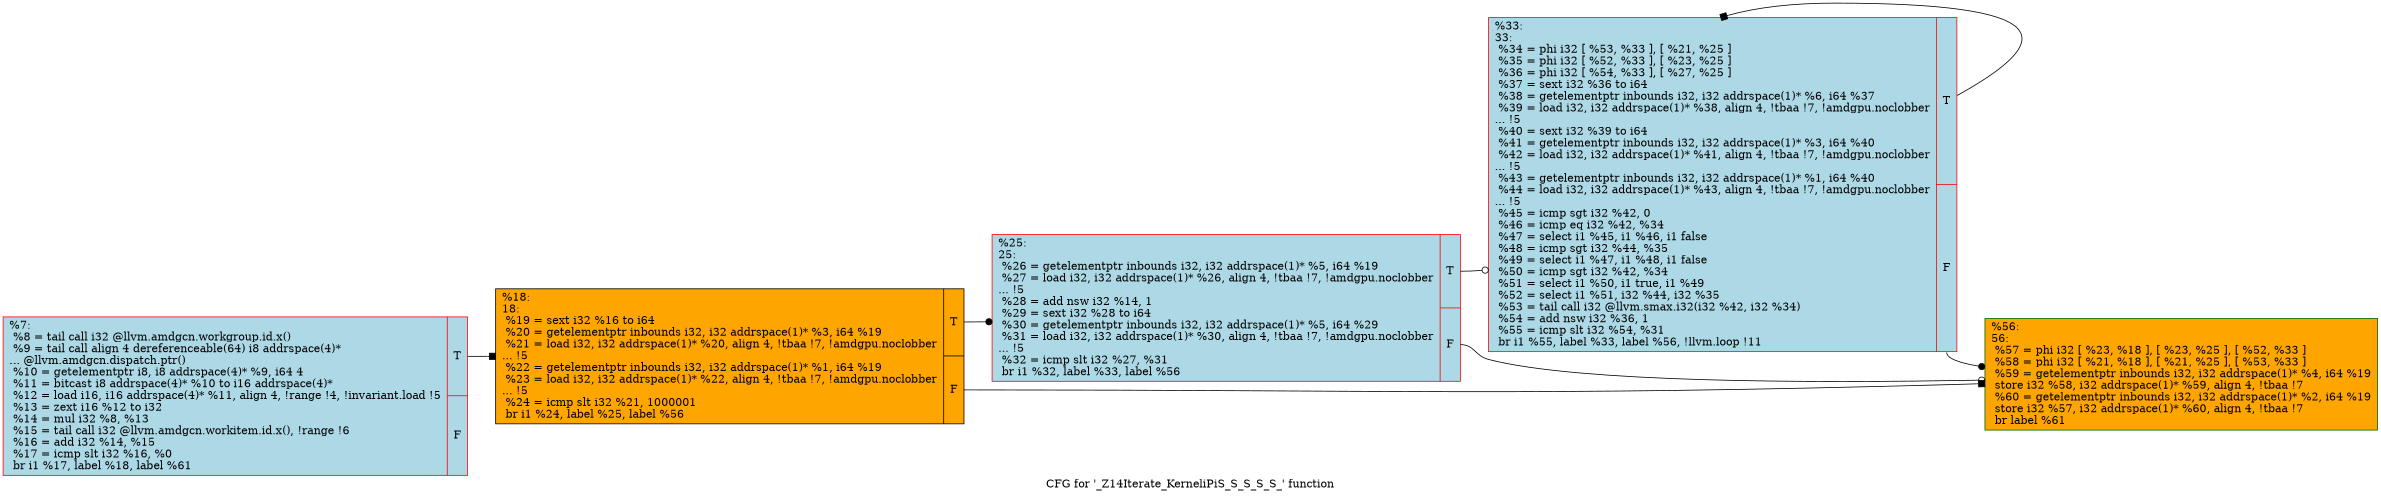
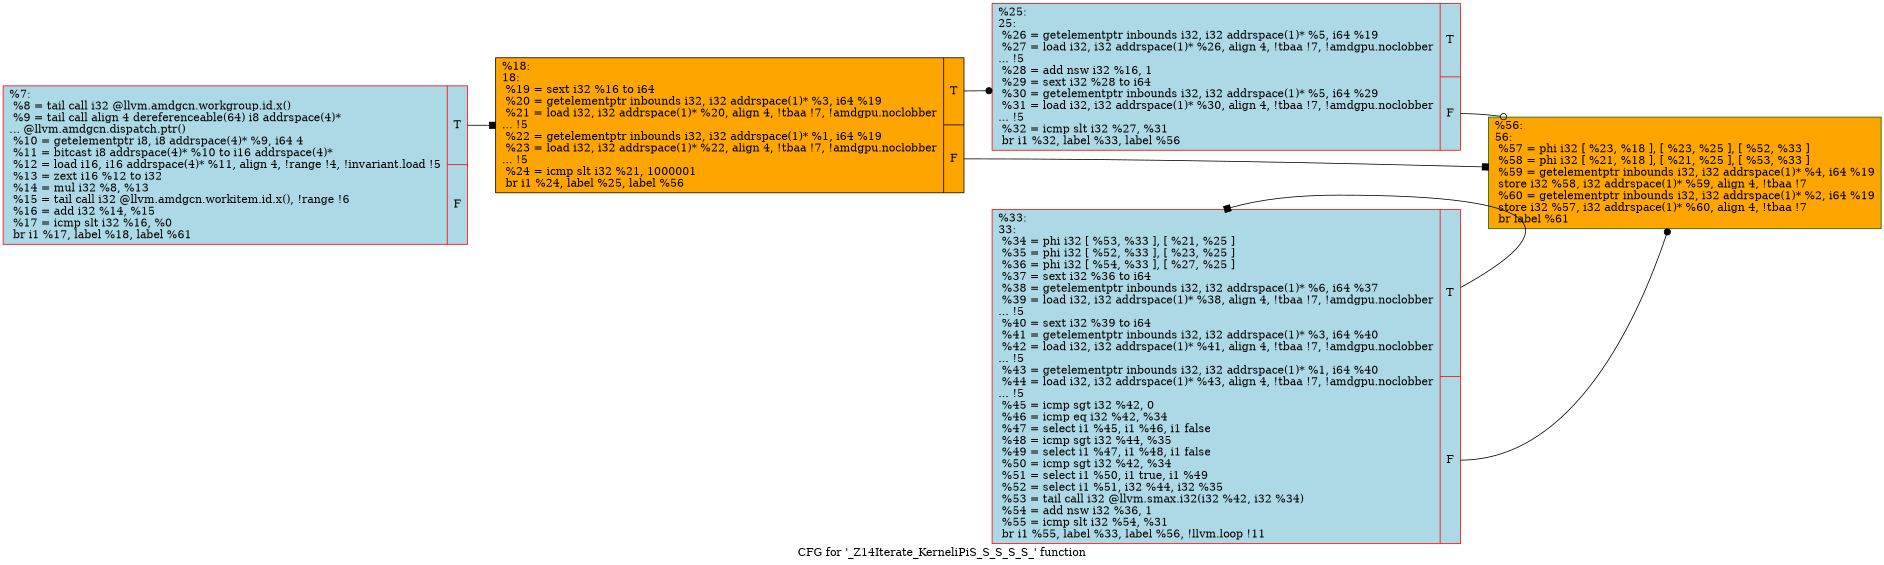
(1471, 271) -> none
(1076, 302) -> (1076, 71)
